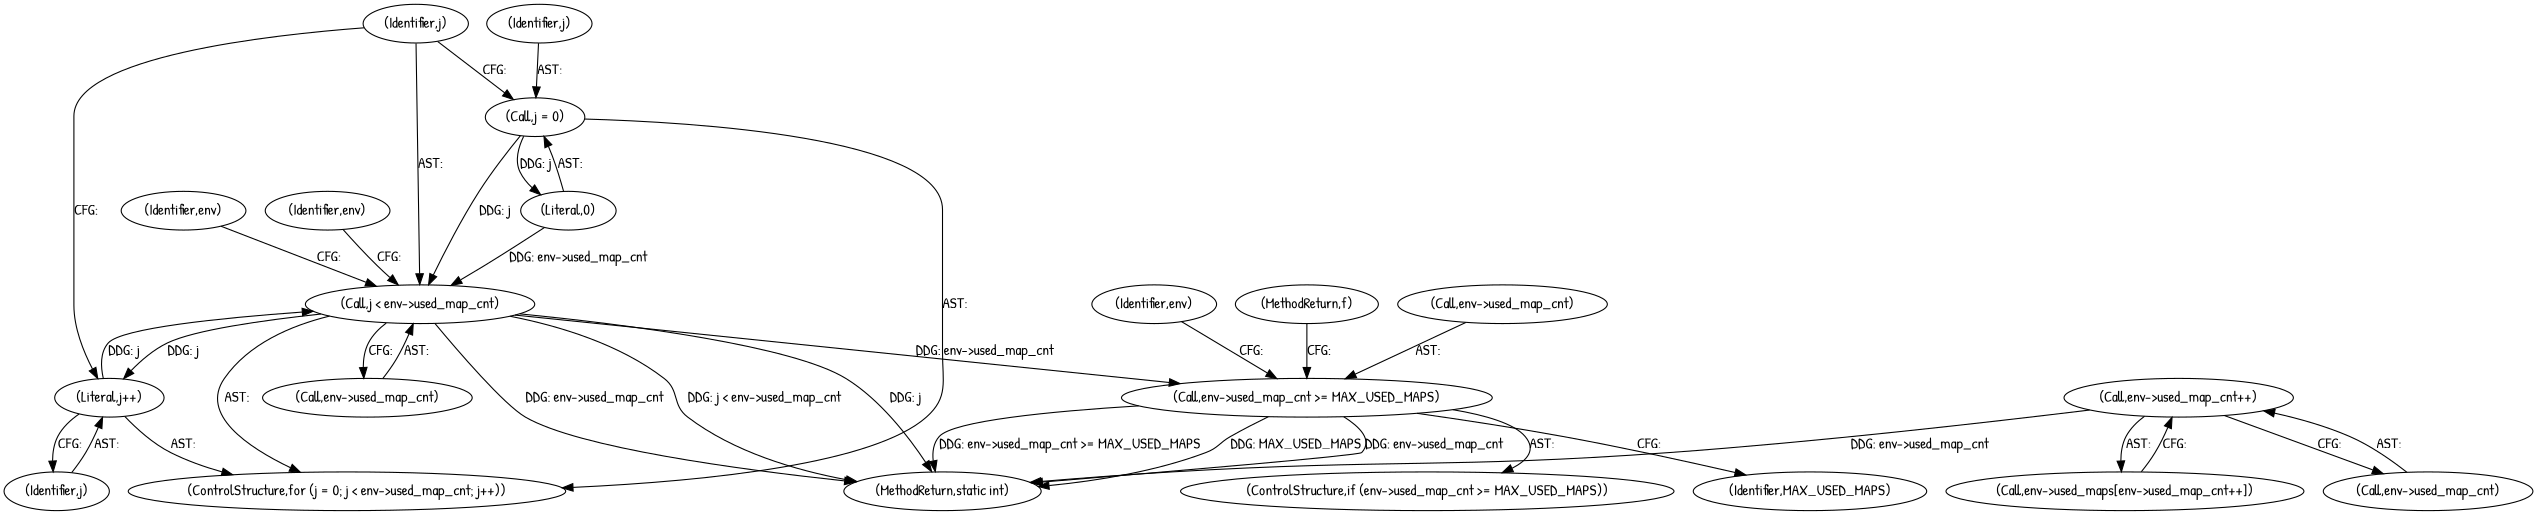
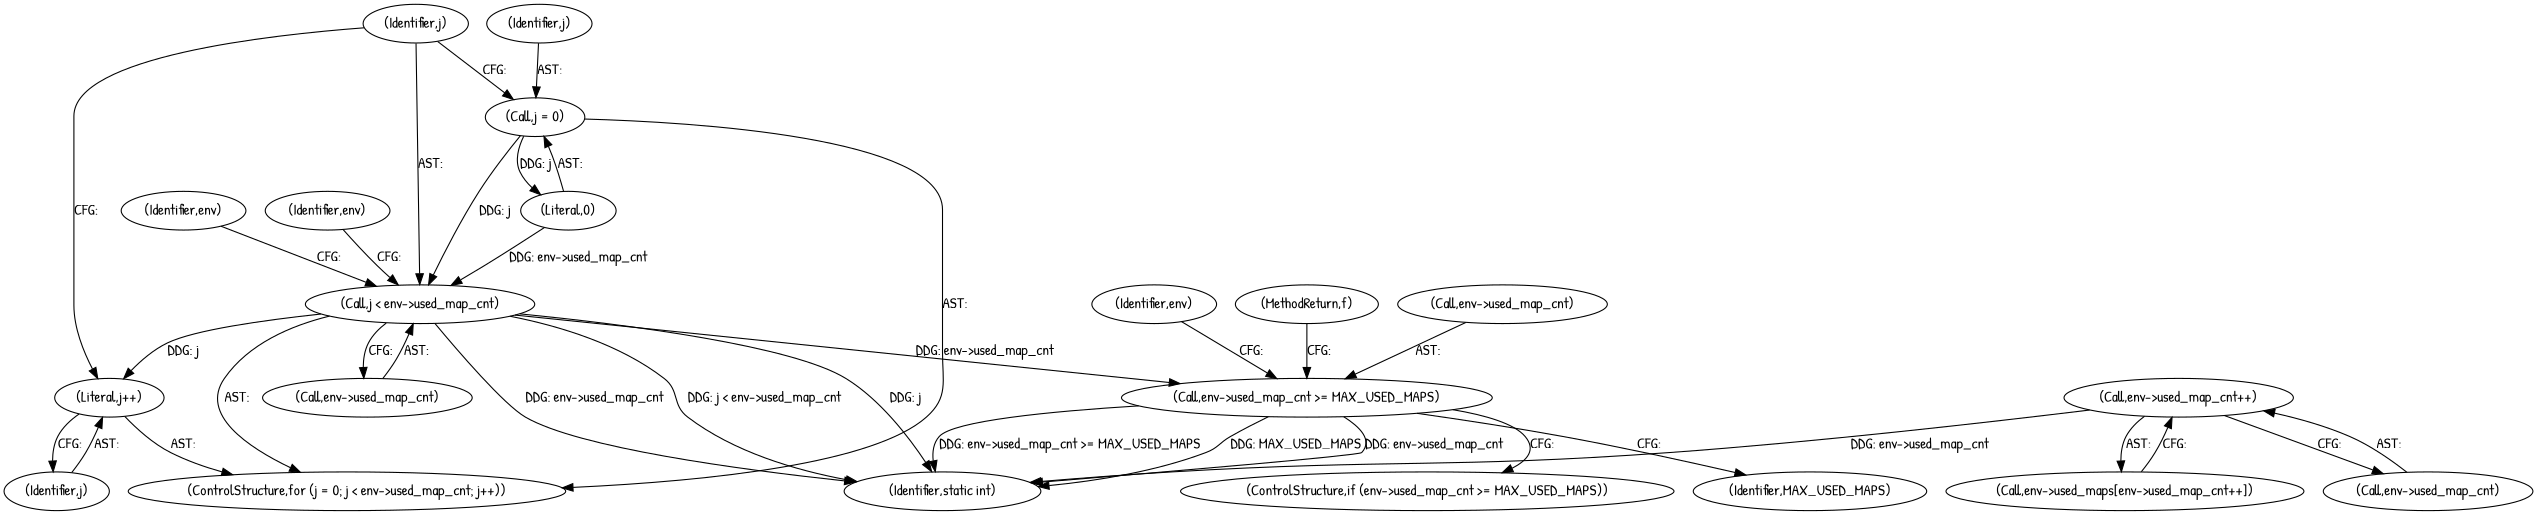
(185, 323) -> none
(1544, 445) -> (1544, 445)
(943, 491) -> (943, 491)
